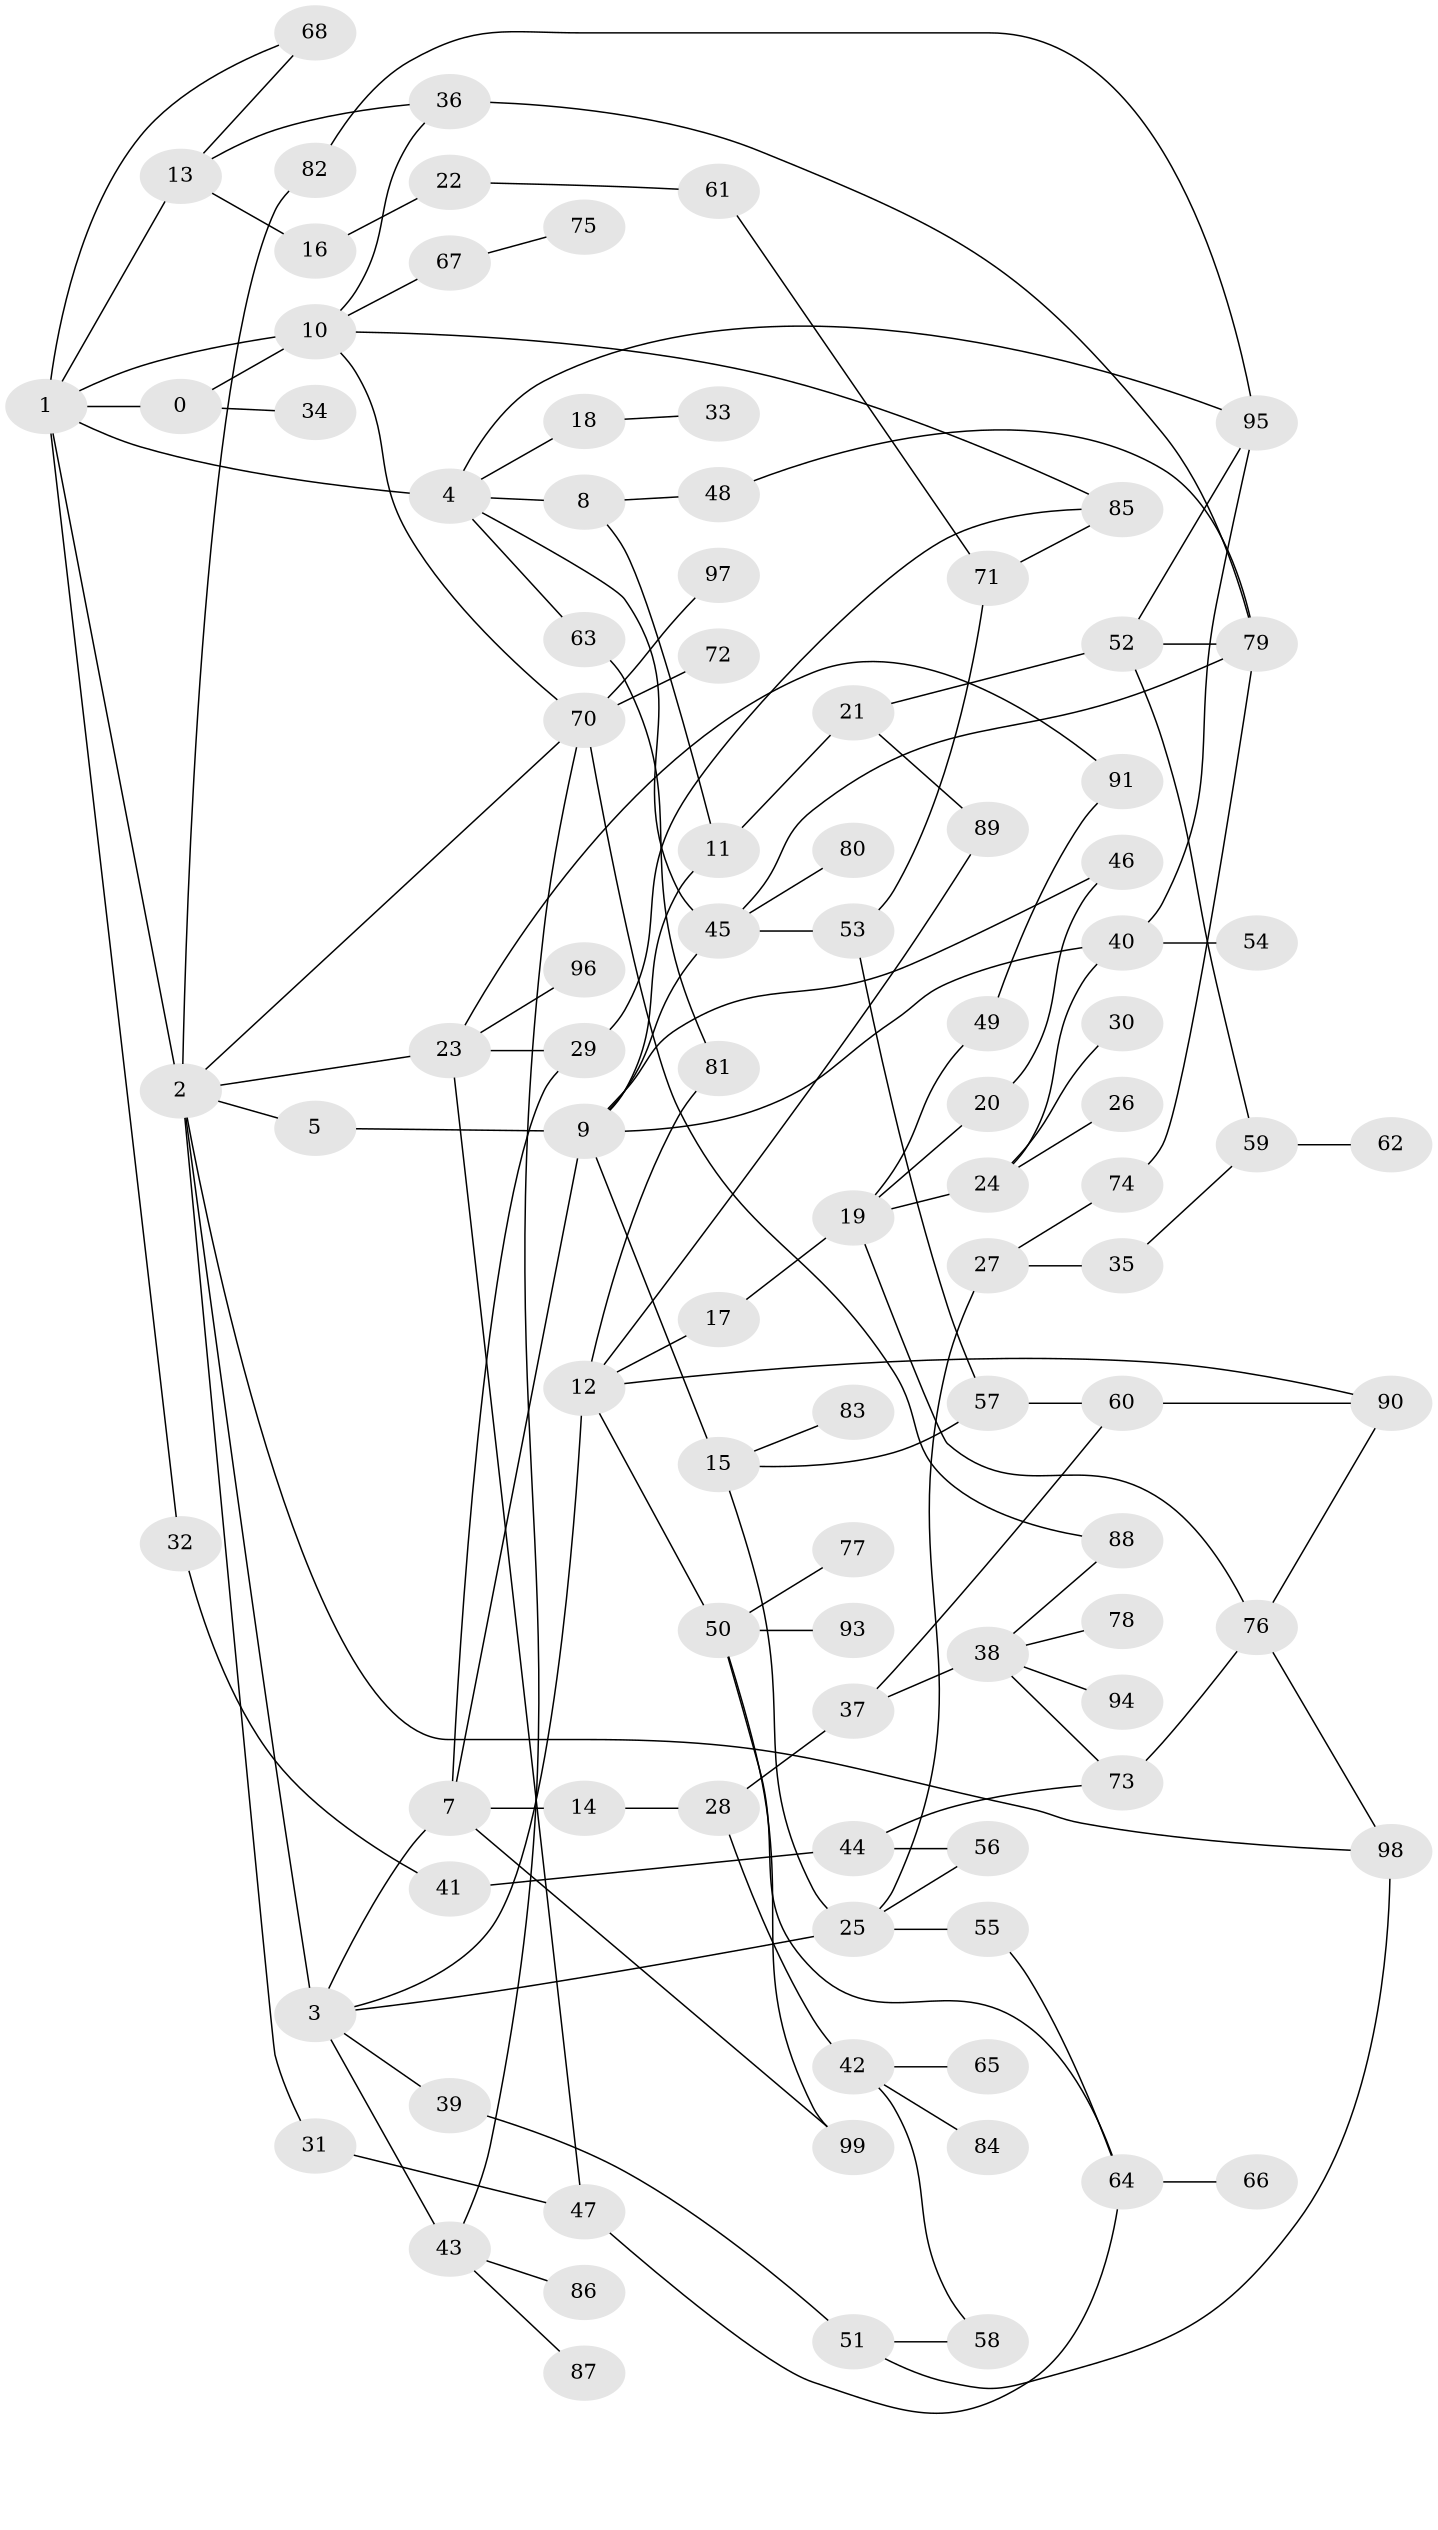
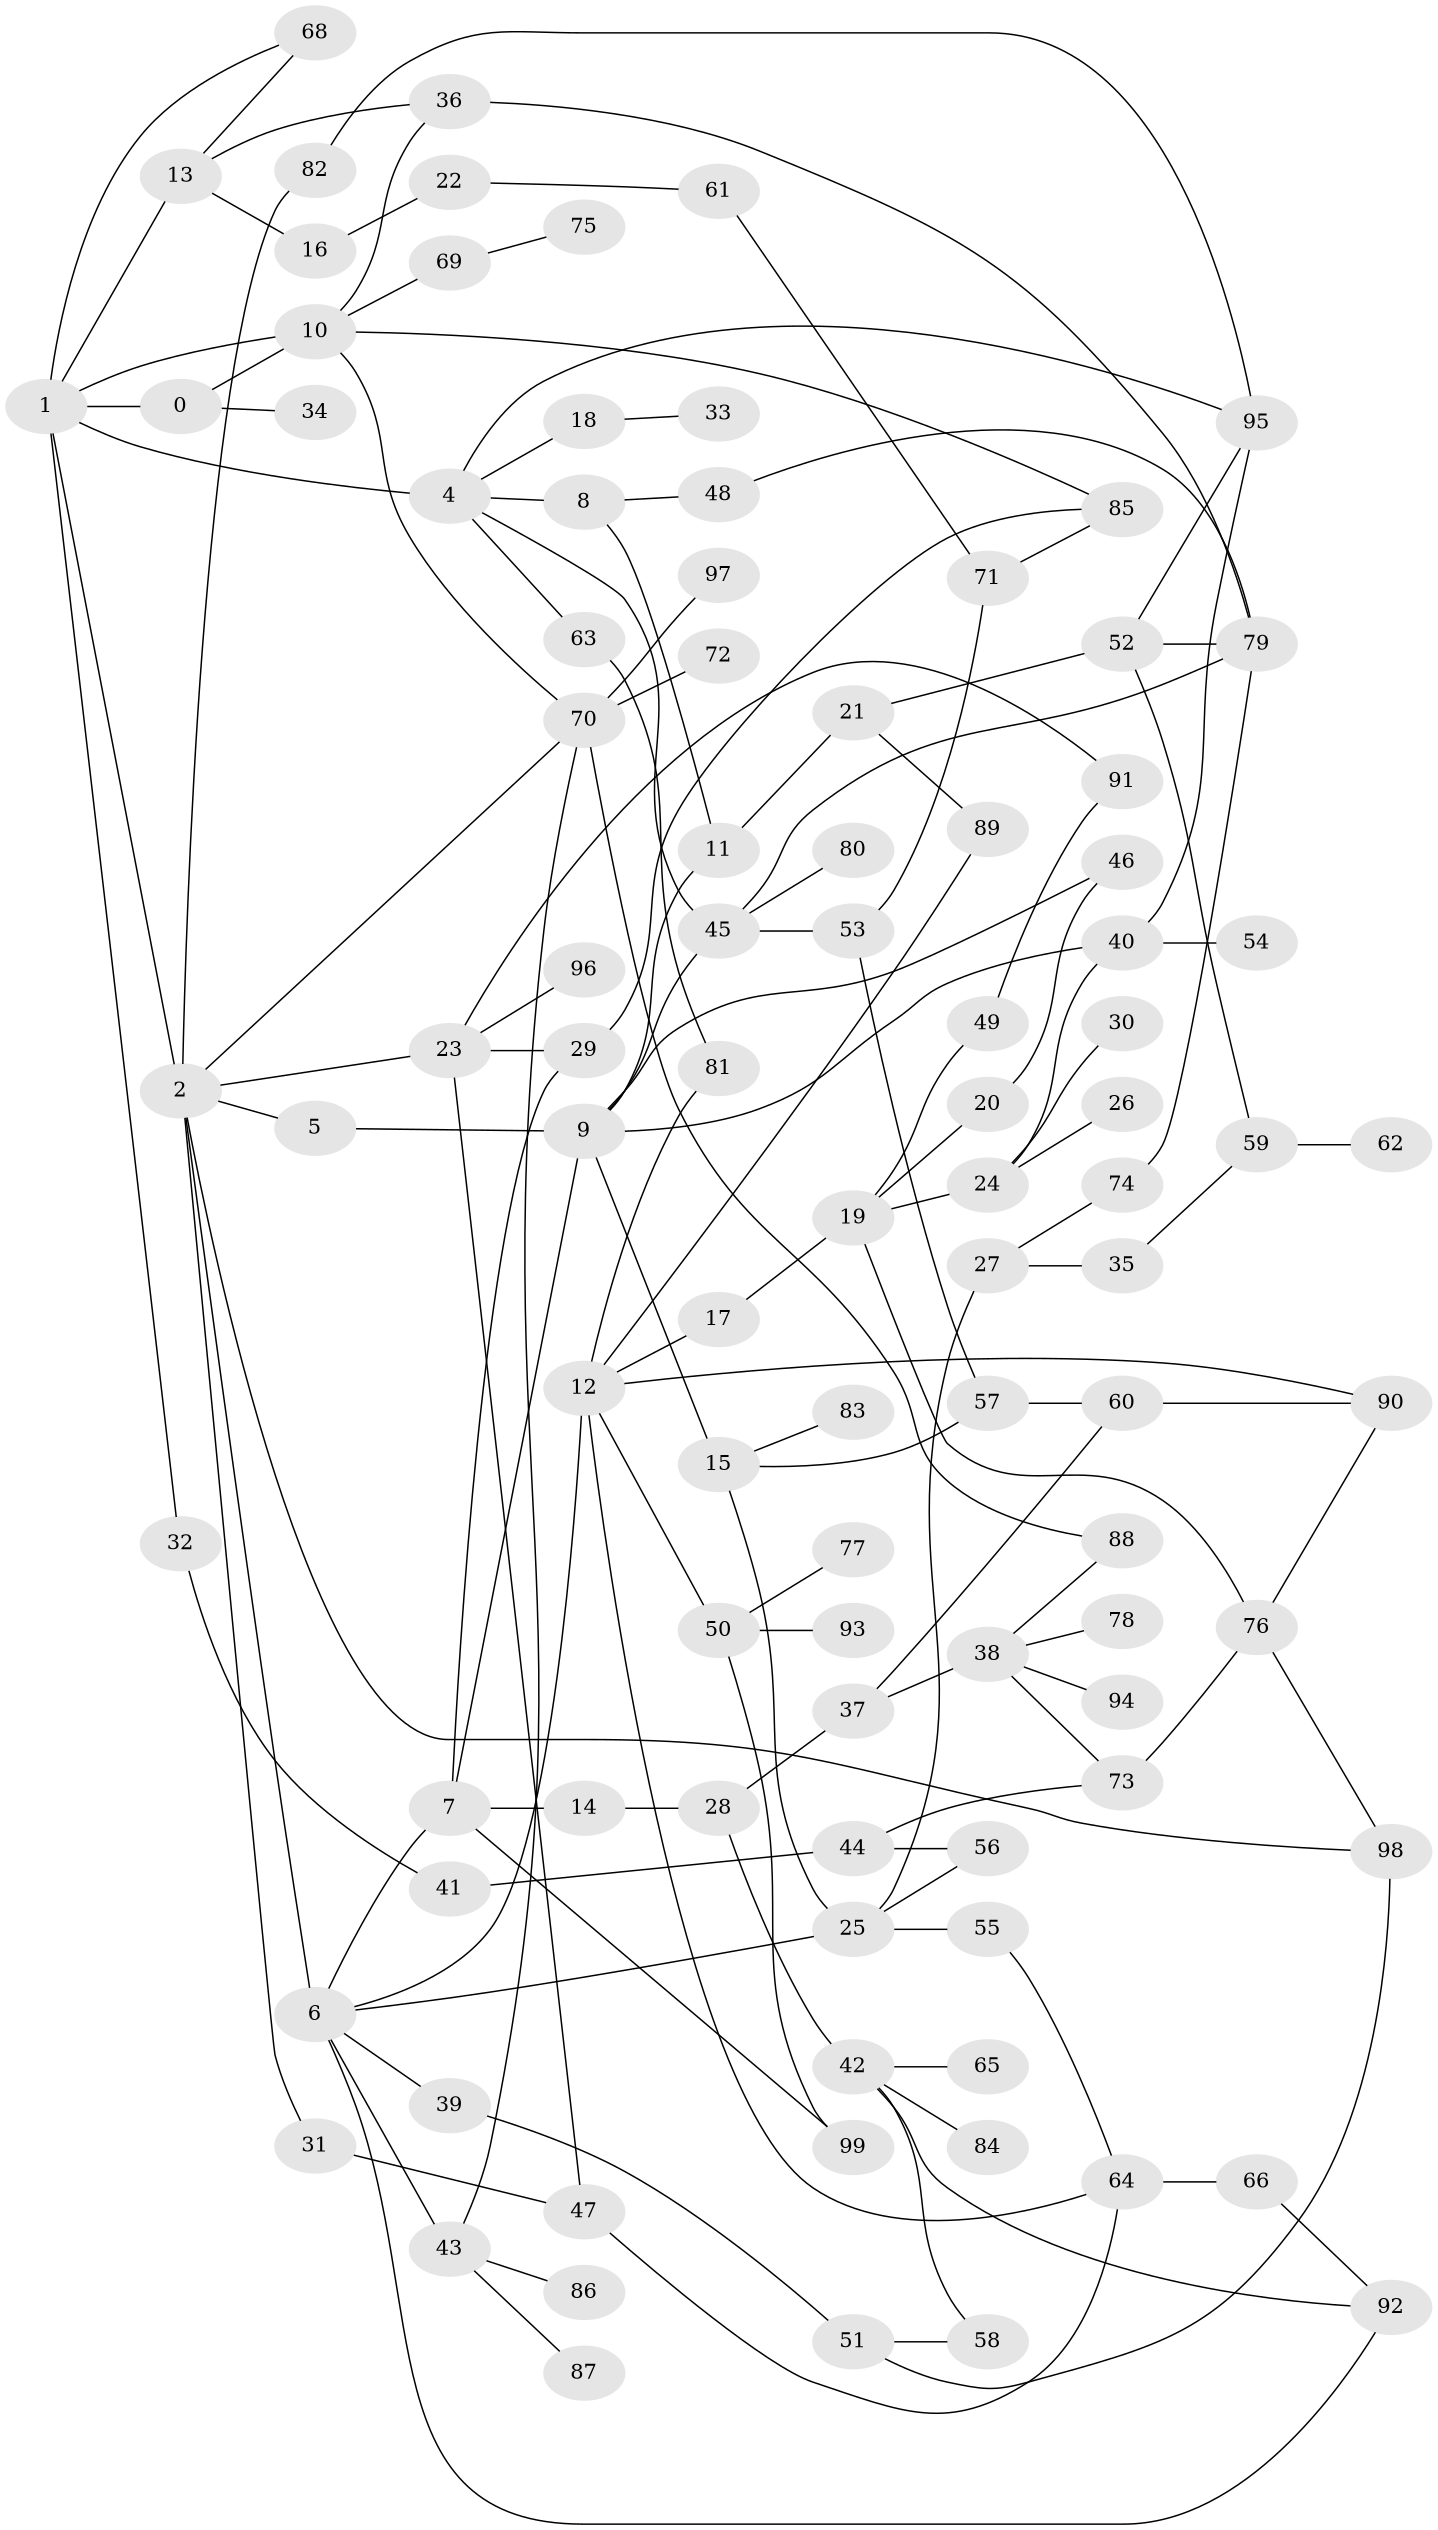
(450, 263) -> (450, 263)
(835, 1987) -> (685, 1927)
(315, 2015) -> (315, 2015)
none -> (1391, 2307)
